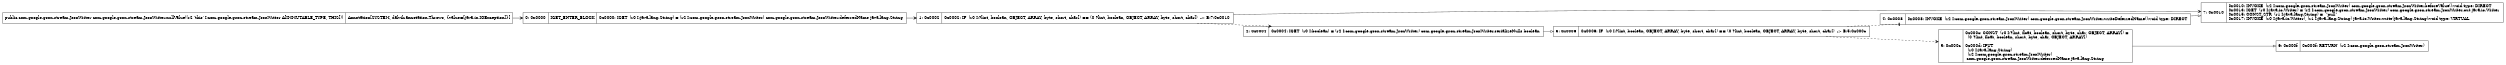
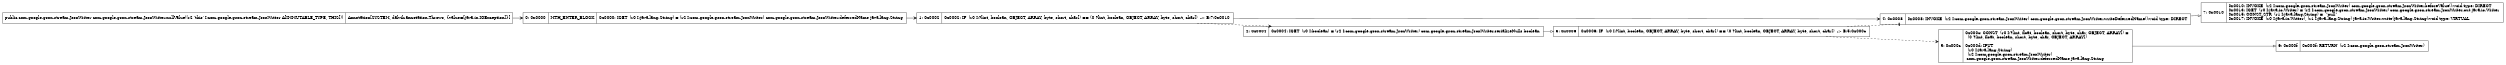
(1716, 10) -> (1555, 19)
(573, 18) -> (573, 18)
